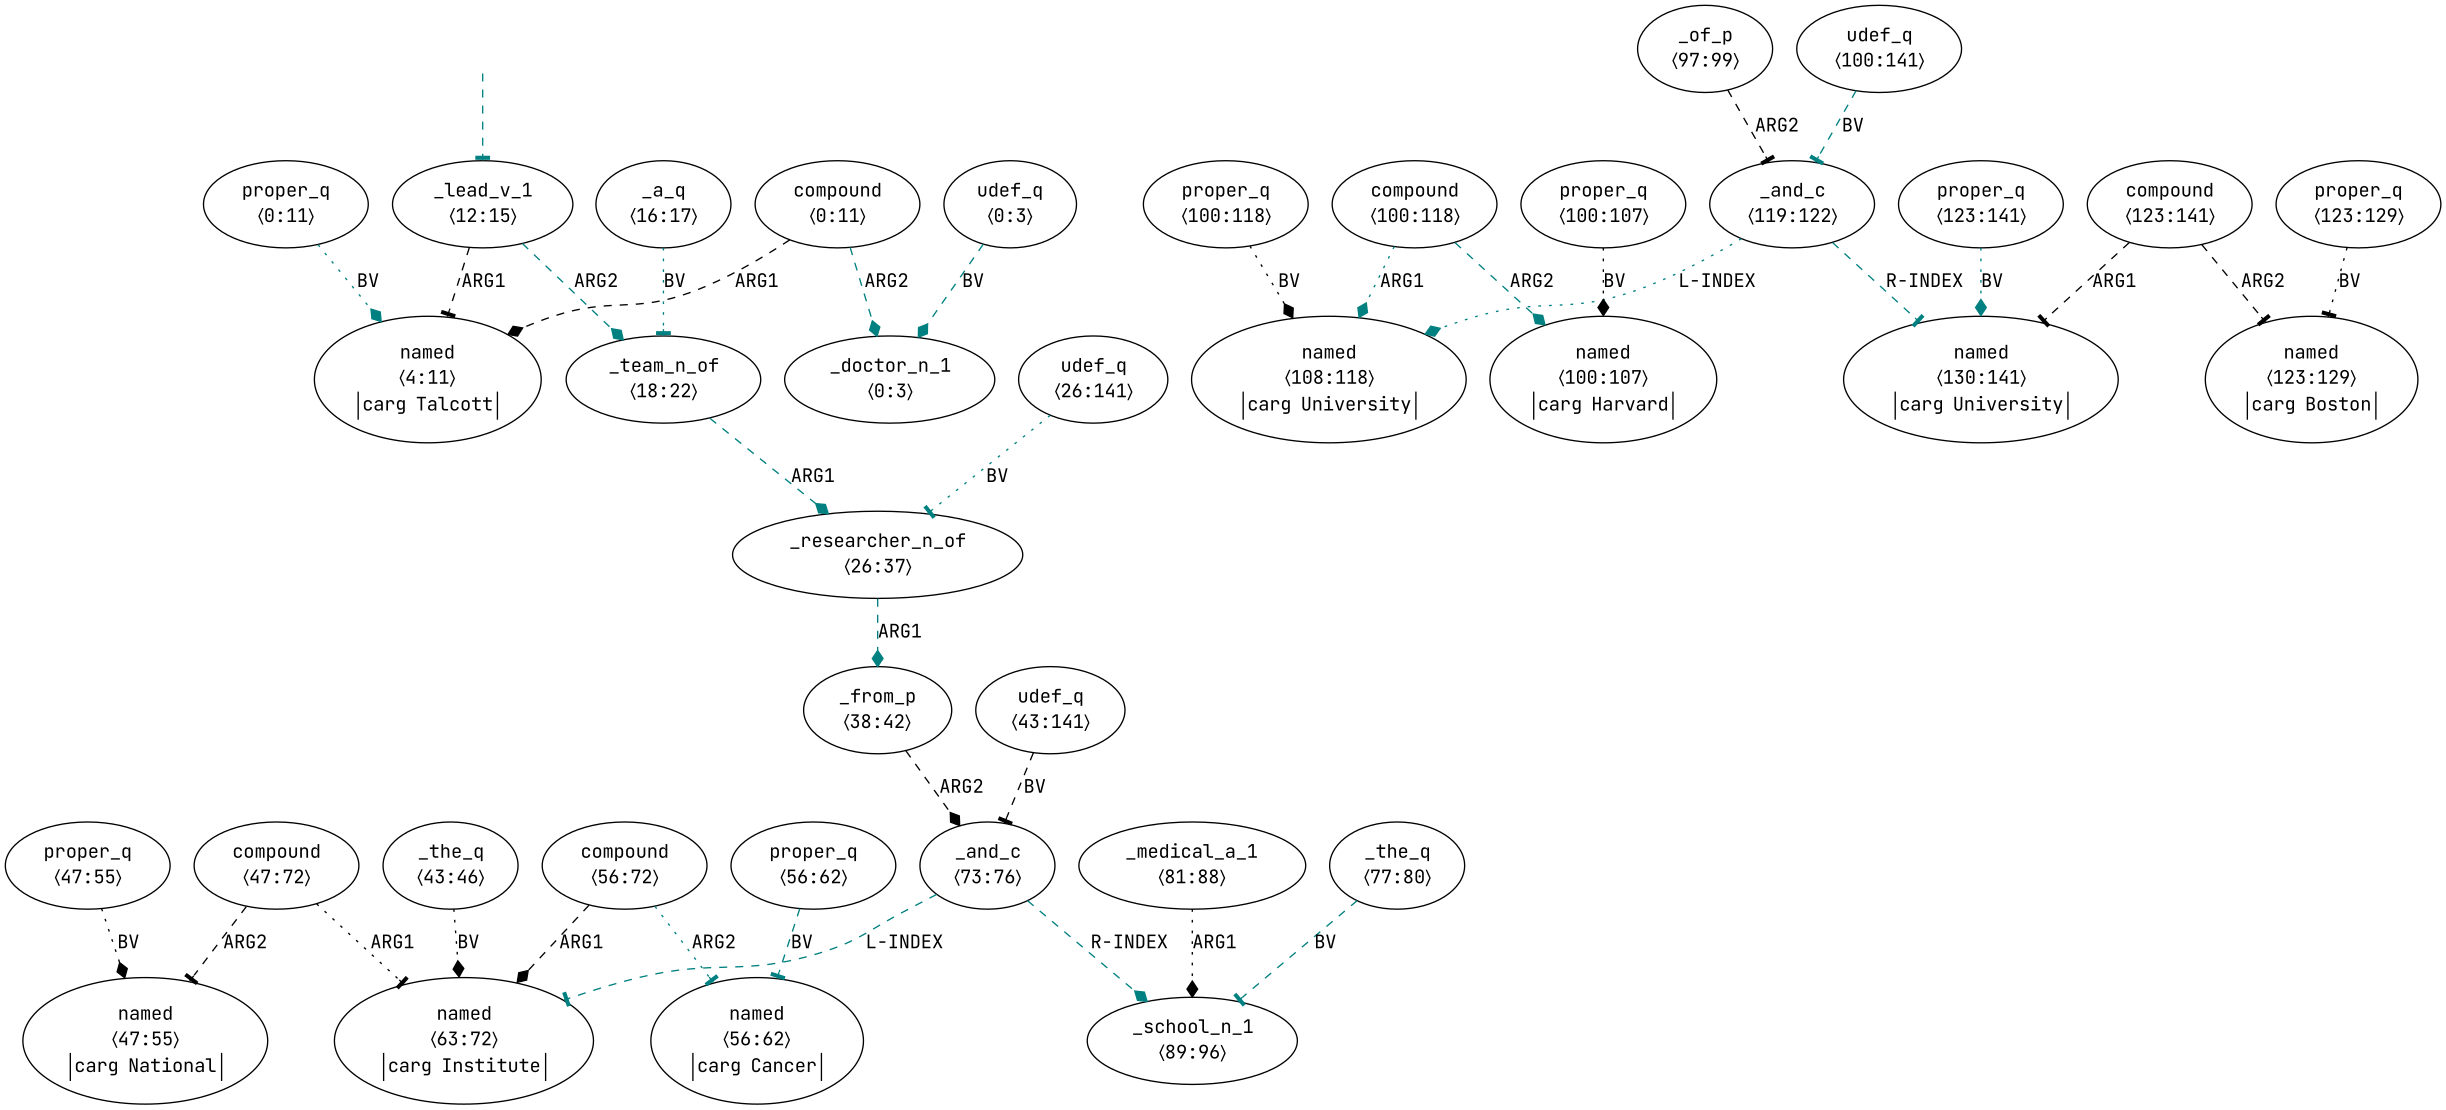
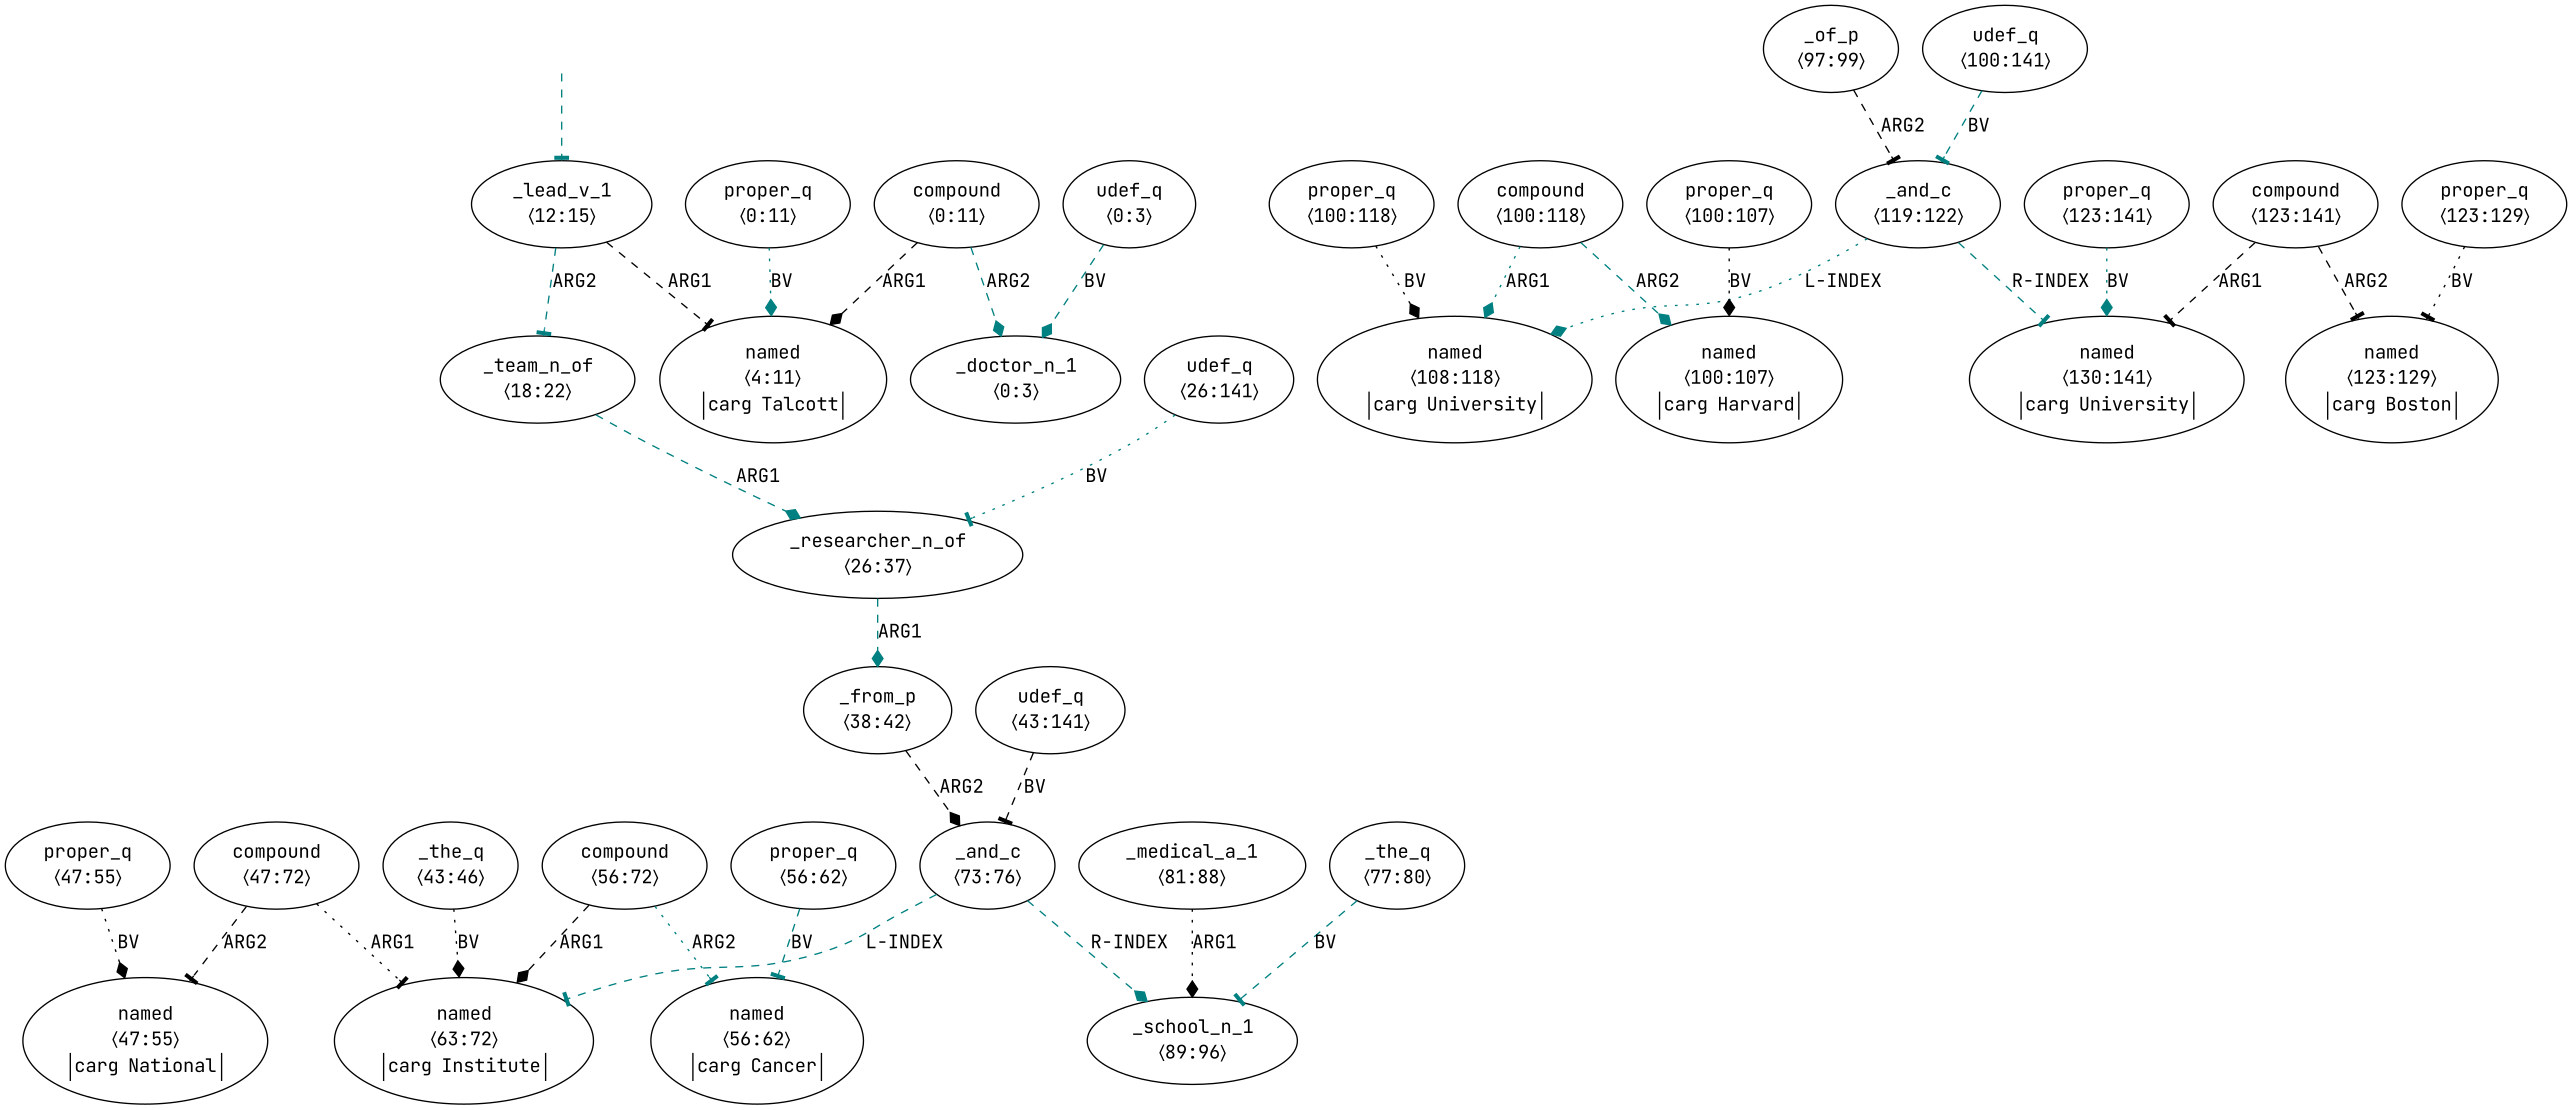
(663, 204) -> none
(567, 286) -> (550, 288)
